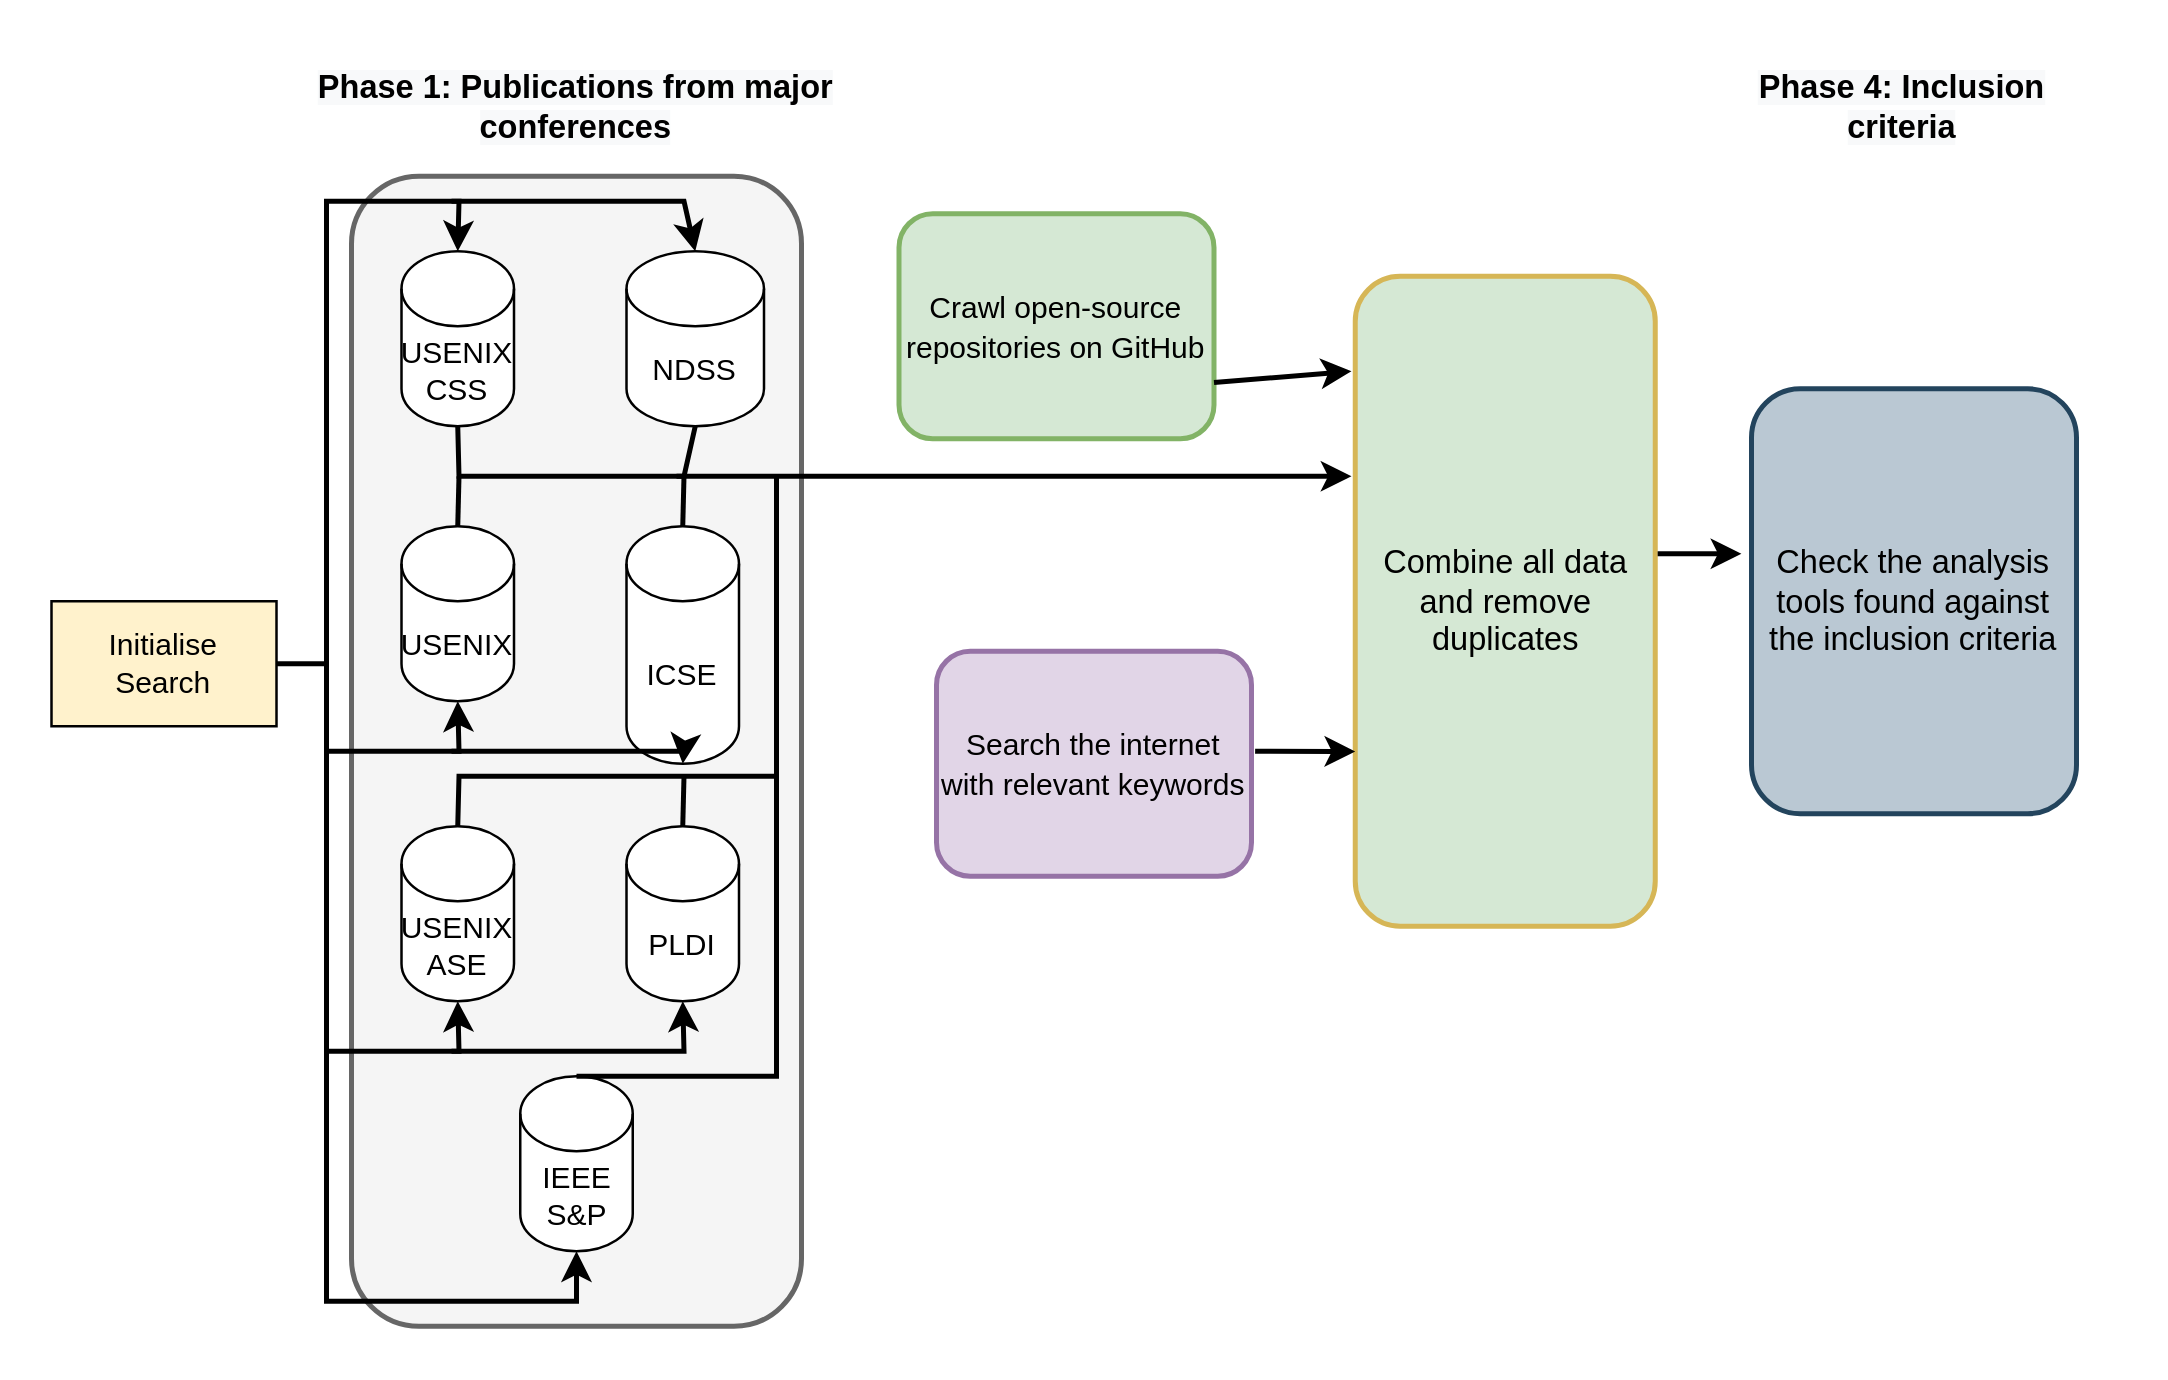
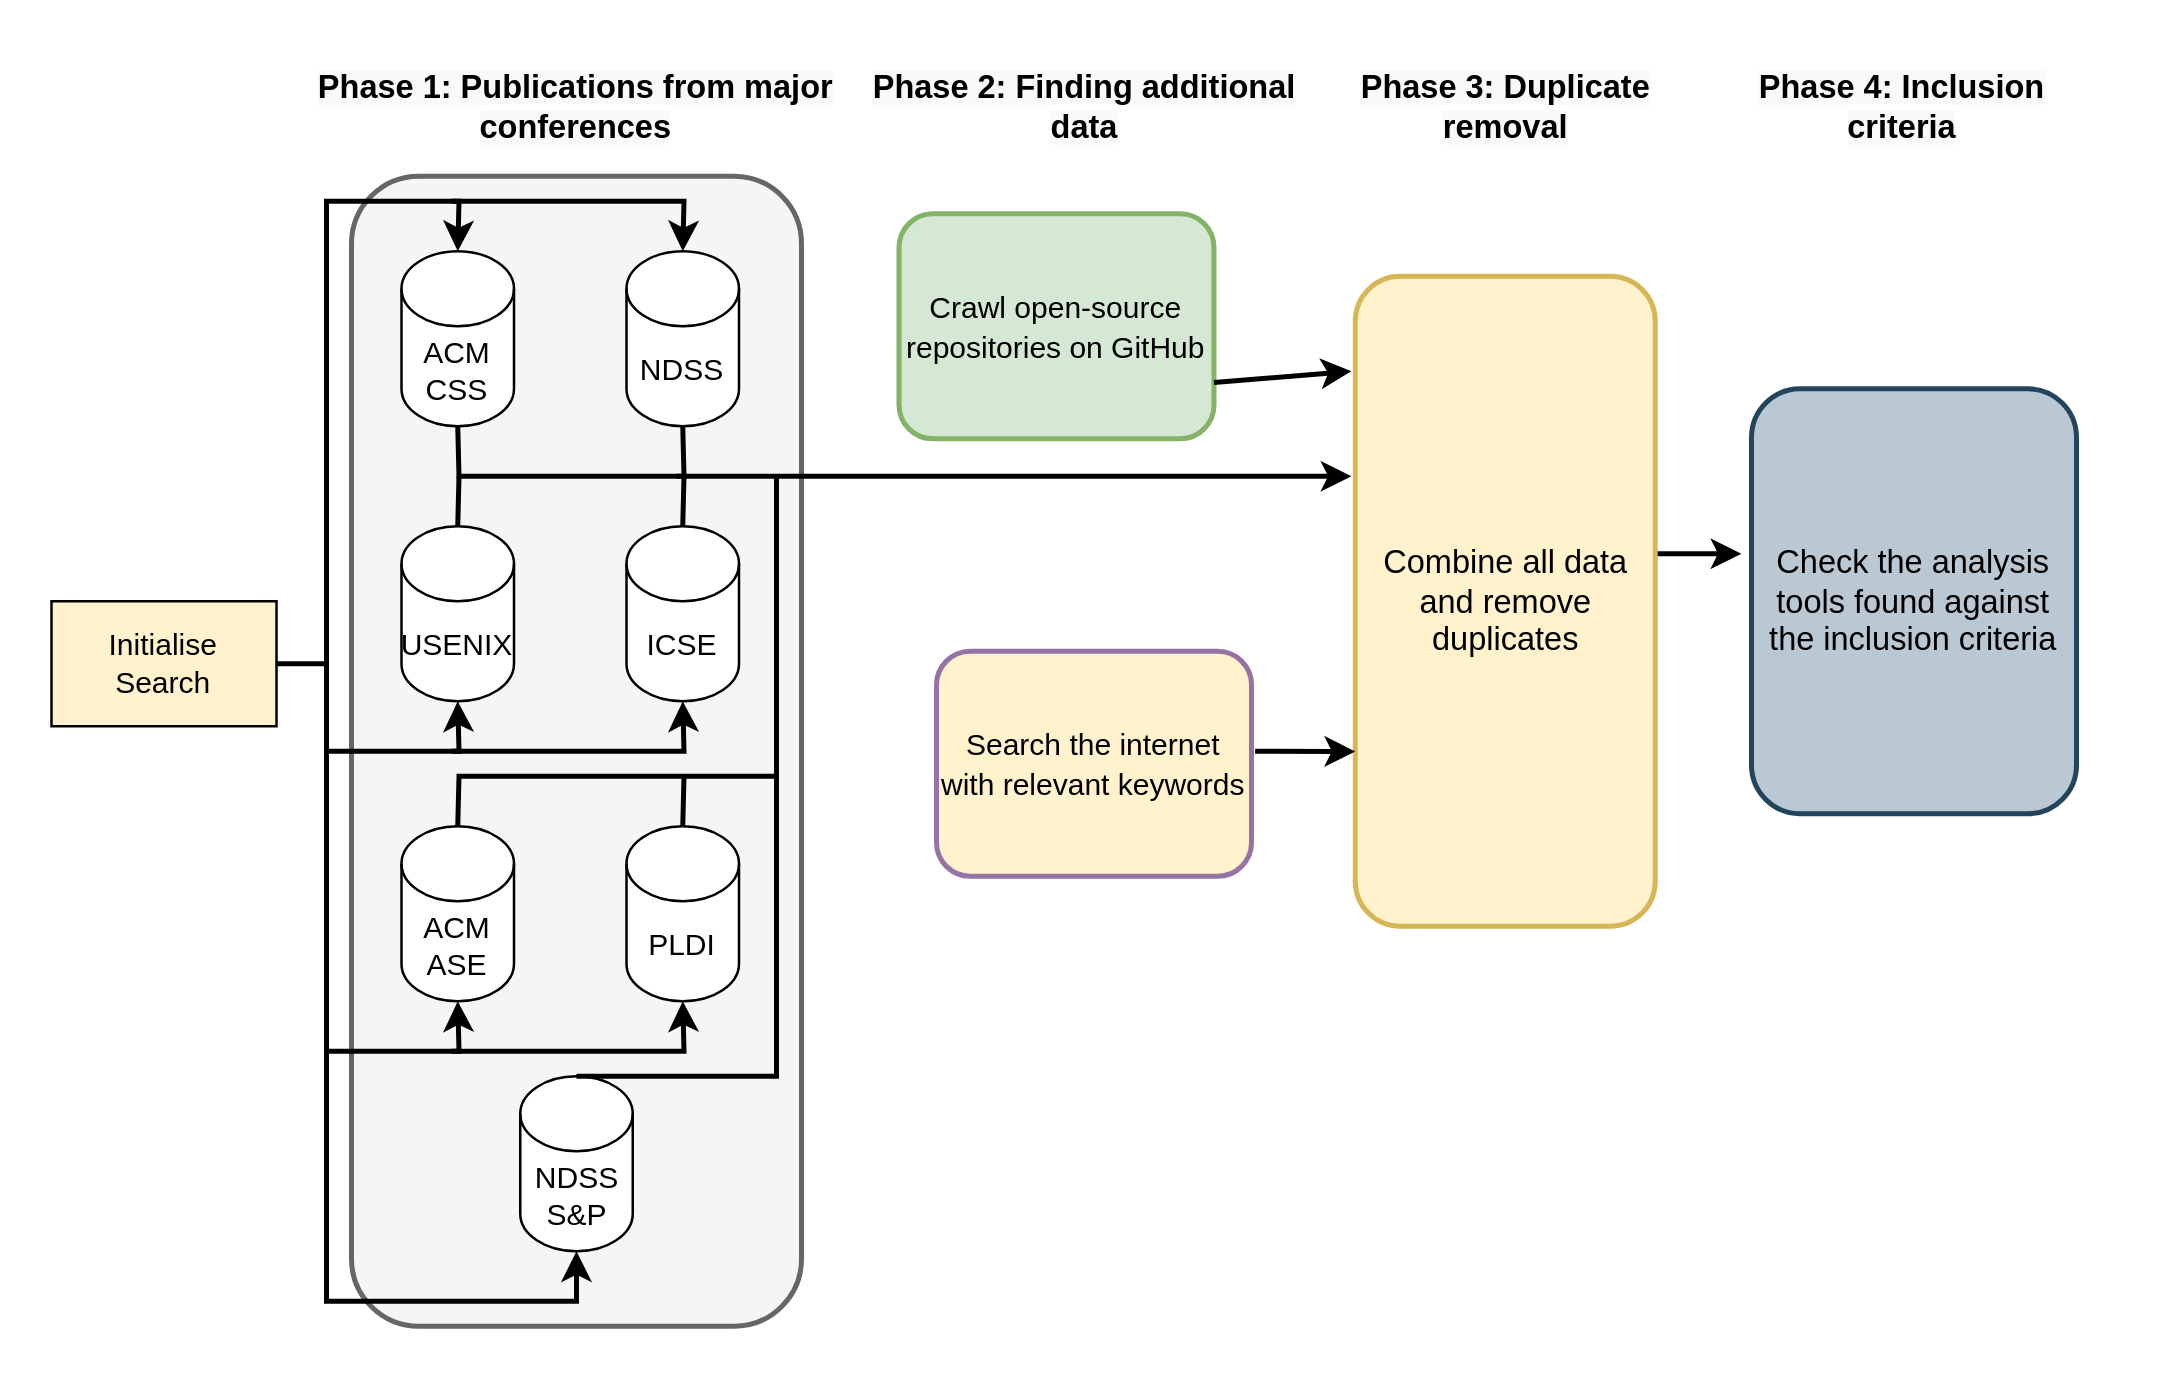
none -> (1505, 83)
none -> (1085, 89)
(695, 339) -> (683, 339)
(458, 371) -> (458, 371)
(1505, 601) -> (1505, 601)
(683, 645) -> (683, 614)
(1094, 764) -> (1094, 764)
(458, 946) -> (458, 946)
(578, 1196) -> (578, 1196)
